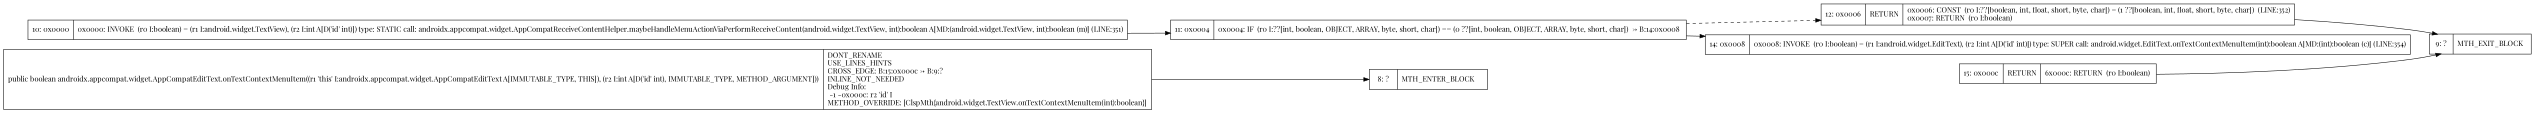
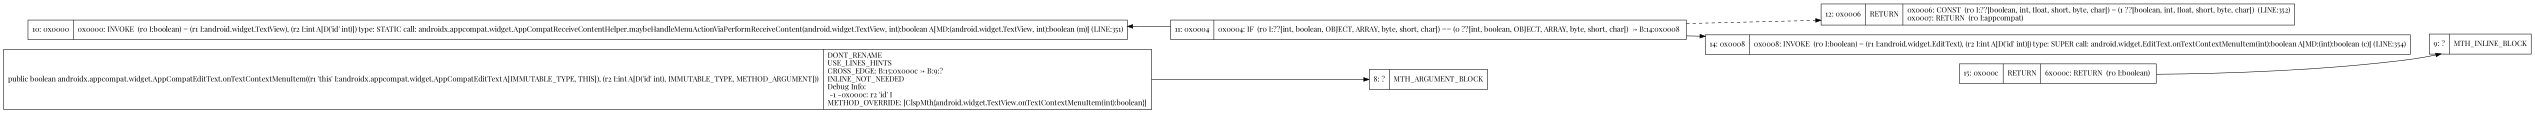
(1961, 18) -> (1966, 18)
(2364, 25) -> none
(1146, 33) -> (1152, 26)
(2490, 44) -> (2490, 44)
(1438, 79) -> (1438, 79)
